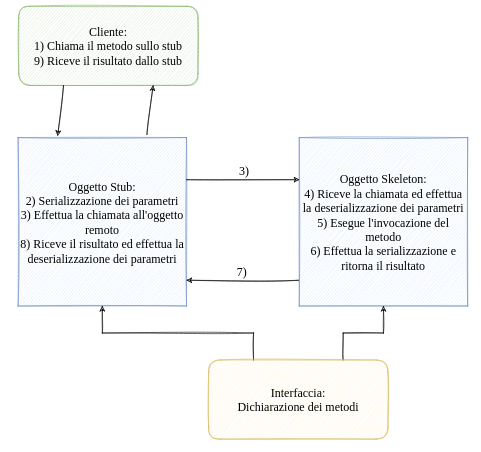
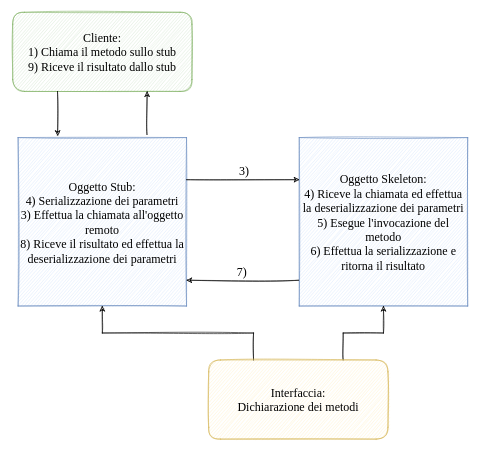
(108, 46) -> (102, 52)
(102, 222) -> (102, 222)
